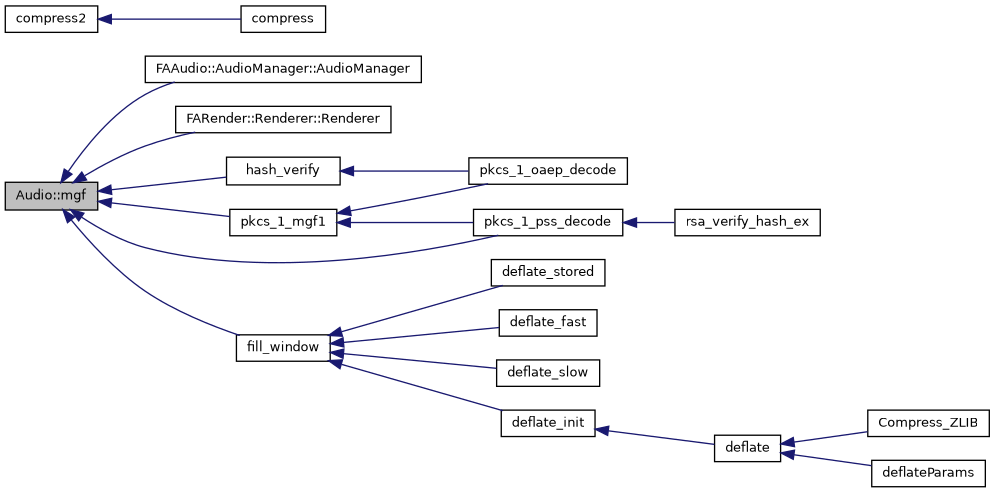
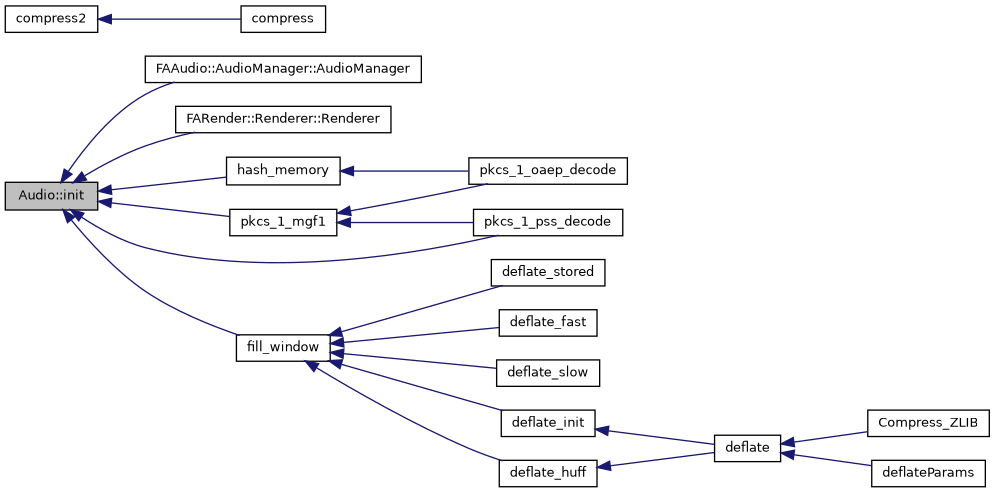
(283, 171) -> (283, 171)
(52, 196) -> (52, 196)
(748, 223) -> none
none -> (548, 474)
